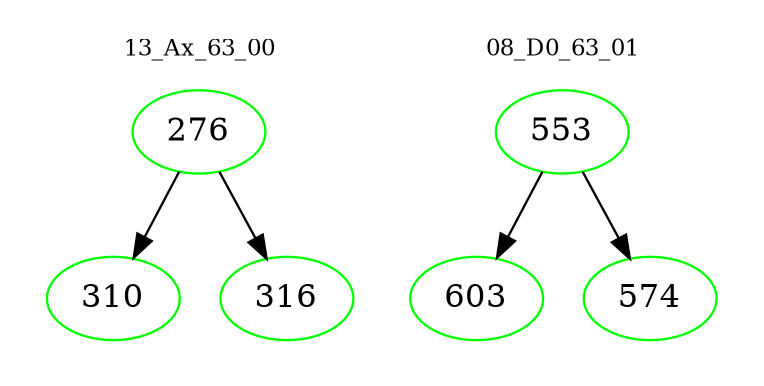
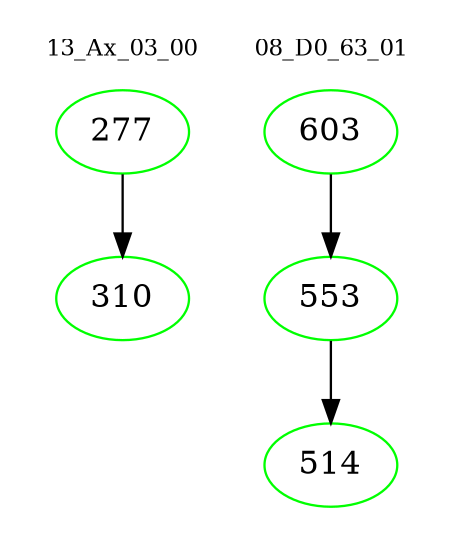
(200, 50) -> (123, 50)
(199, 132) -> (123, 132)
(525, 204) -> (331, 204)
(287, 298) -> none
(650, 298) -> (331, 465)
